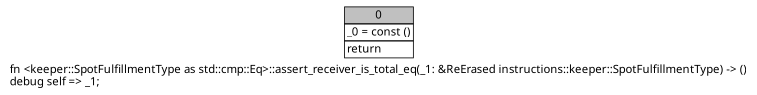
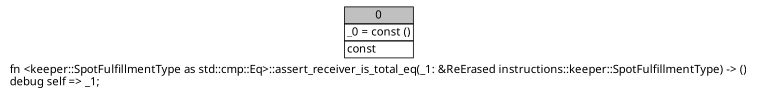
(364, 49) -> (362, 49)
